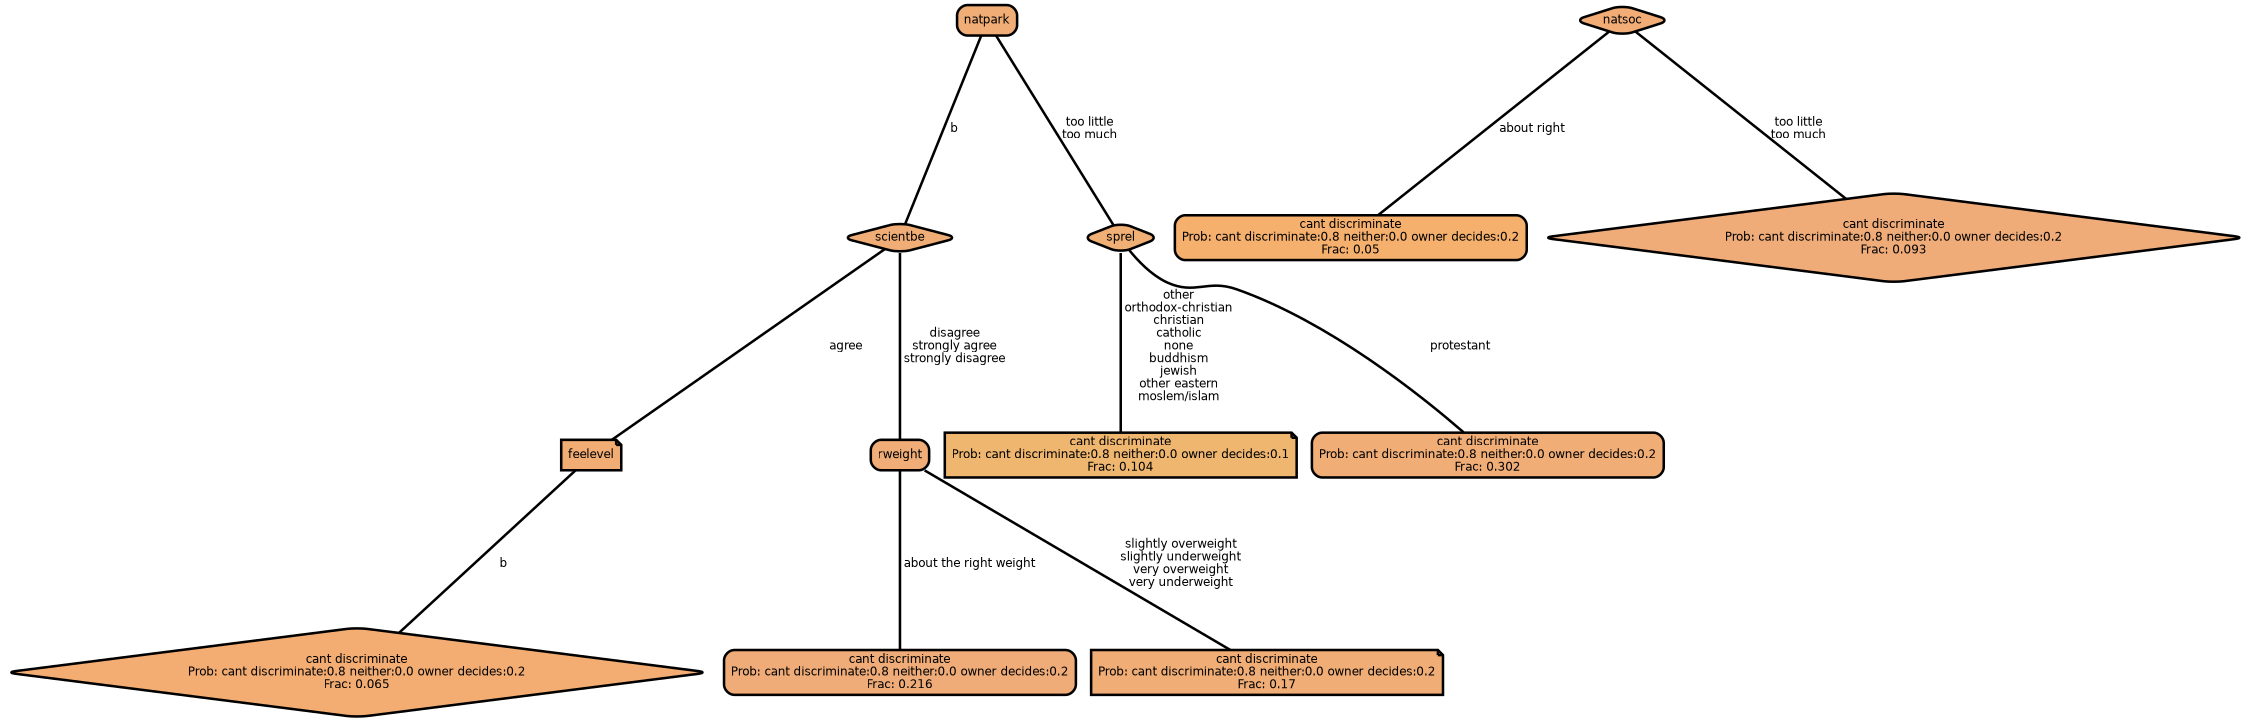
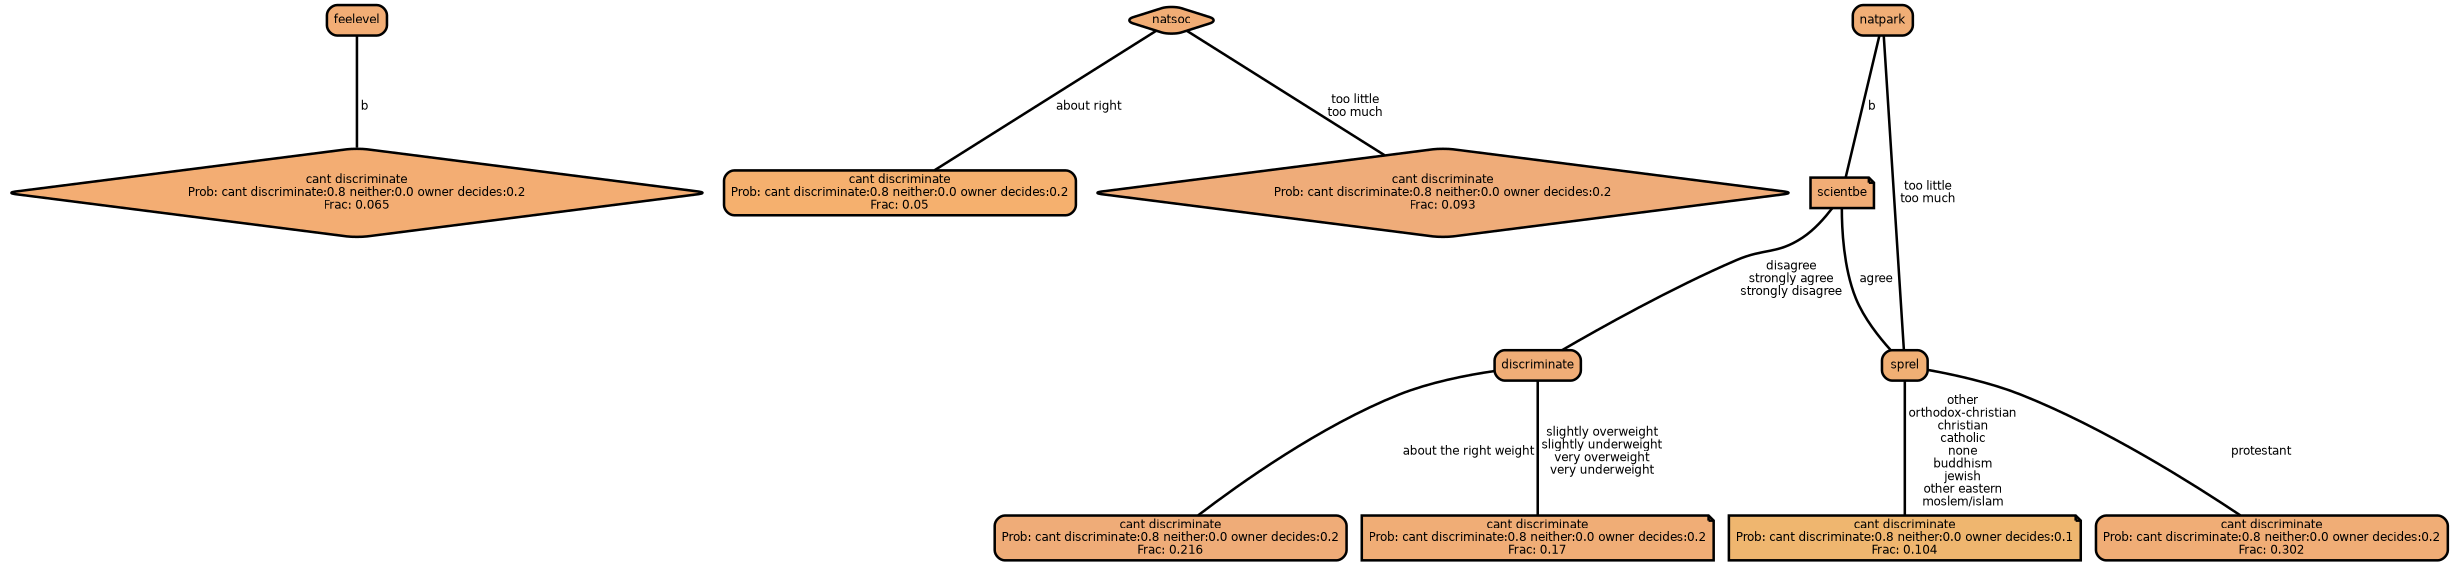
(900, 238) -> (1842, 193)
(1121, 238) -> (1905, 365)
(749, 344) -> (1851, 285)
(591, 455) -> (357, 20)
(900, 455) -> (1538, 365)
